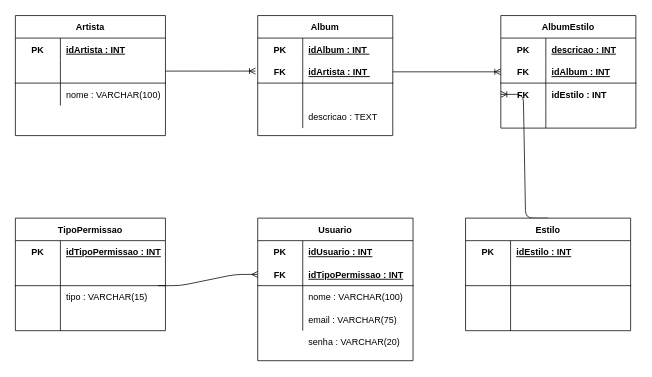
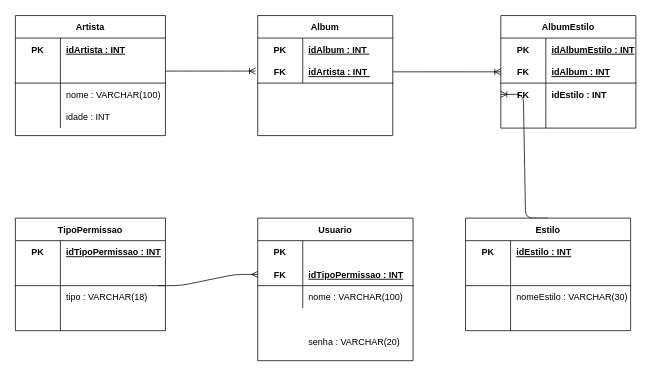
(584, 50) -> (591, 50)
none -> (113, 117)
(348, 117) -> none
(358, 252) -> none
(107, 297) -> (107, 297)
none -> (570, 297)
(358, 319) -> none
